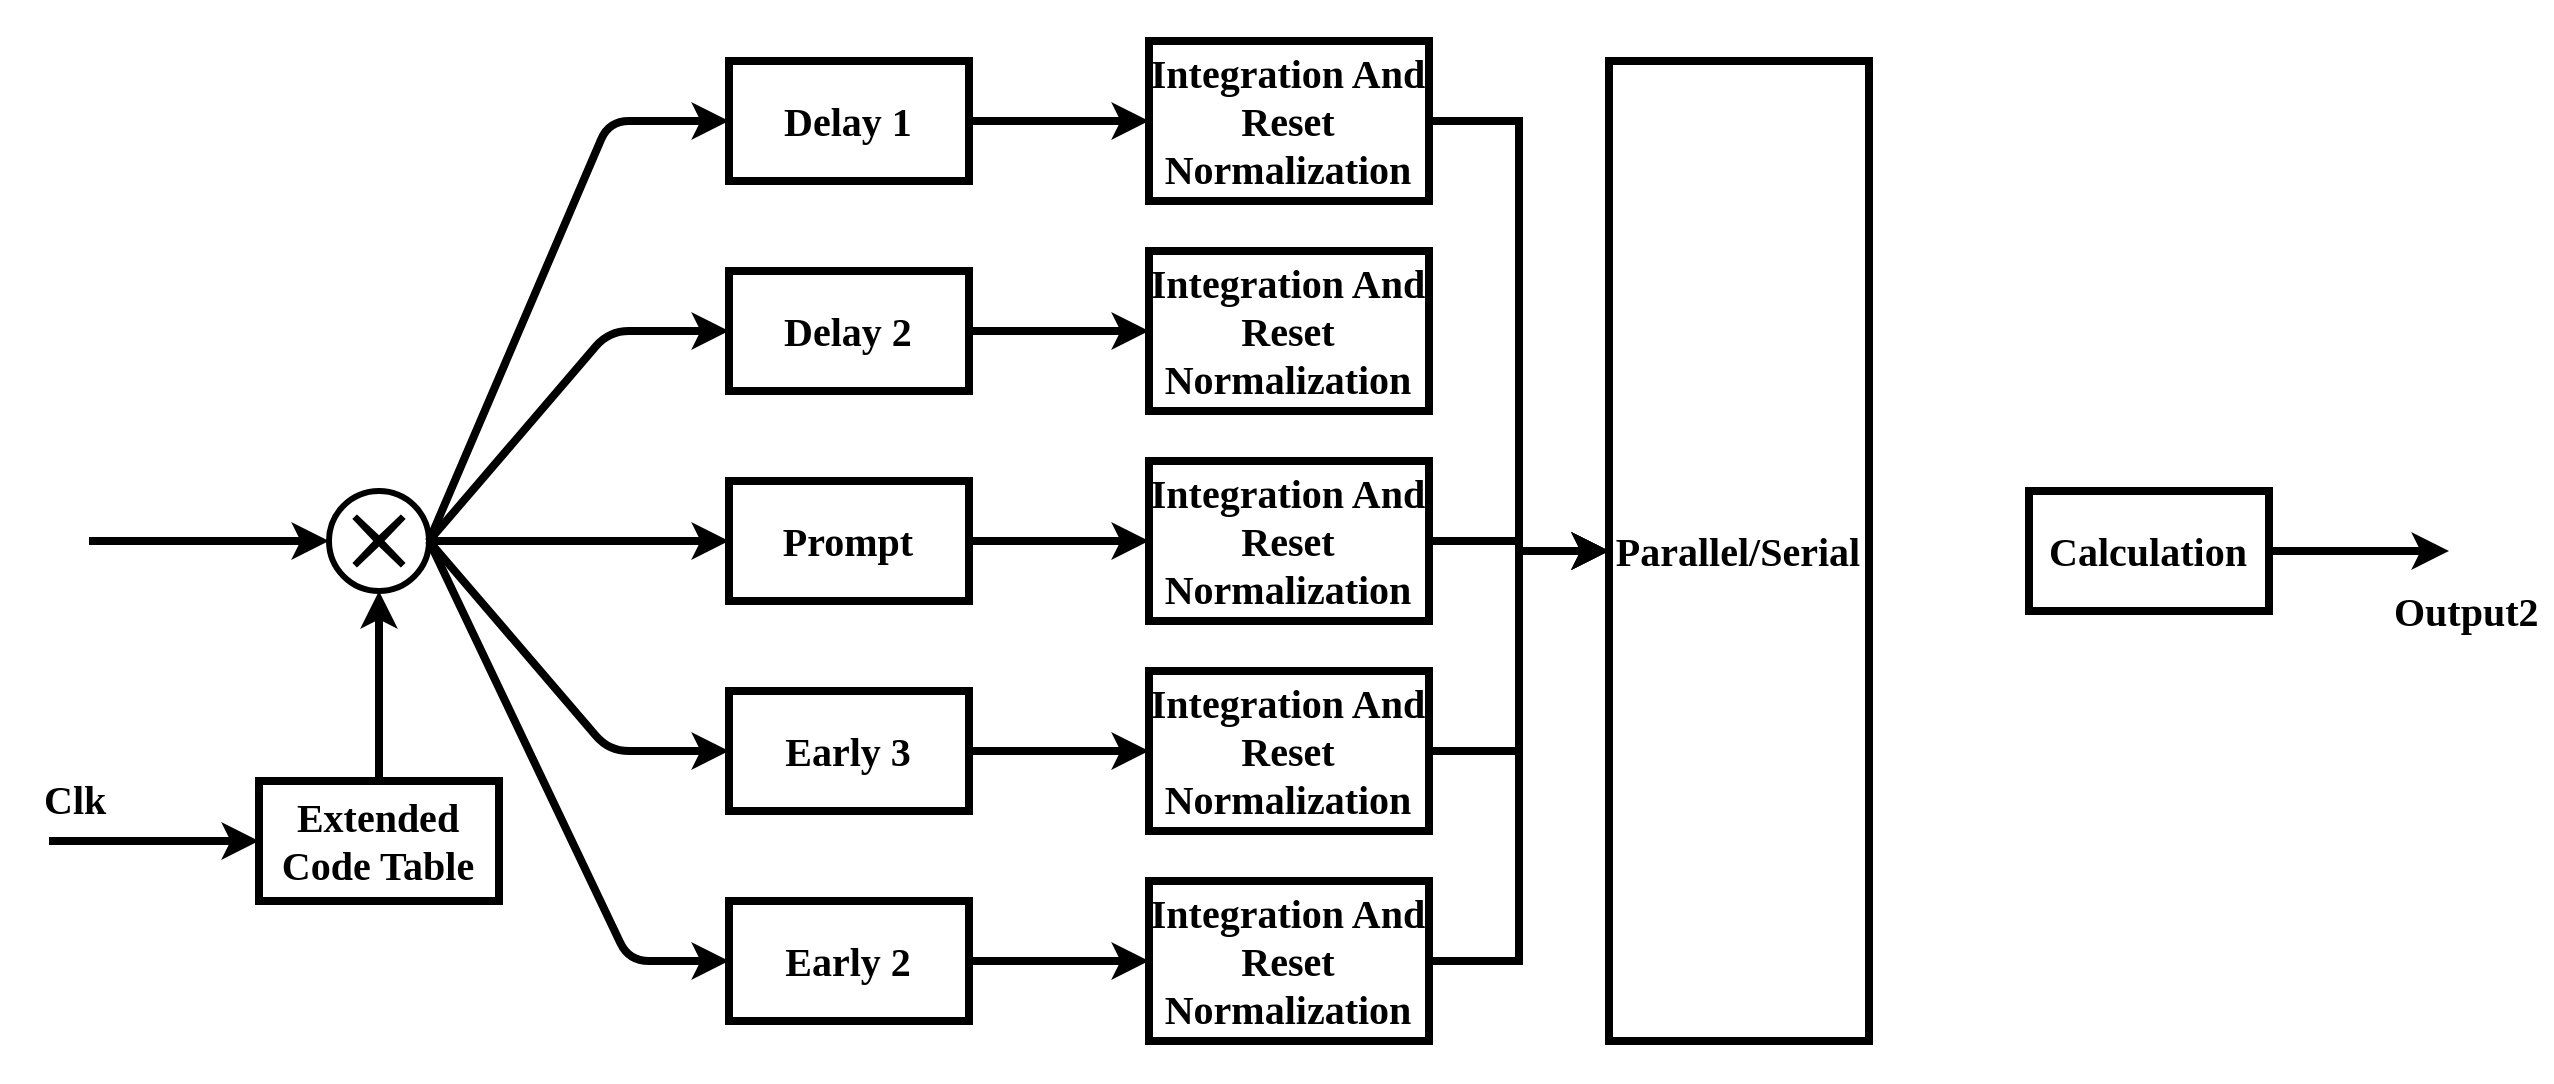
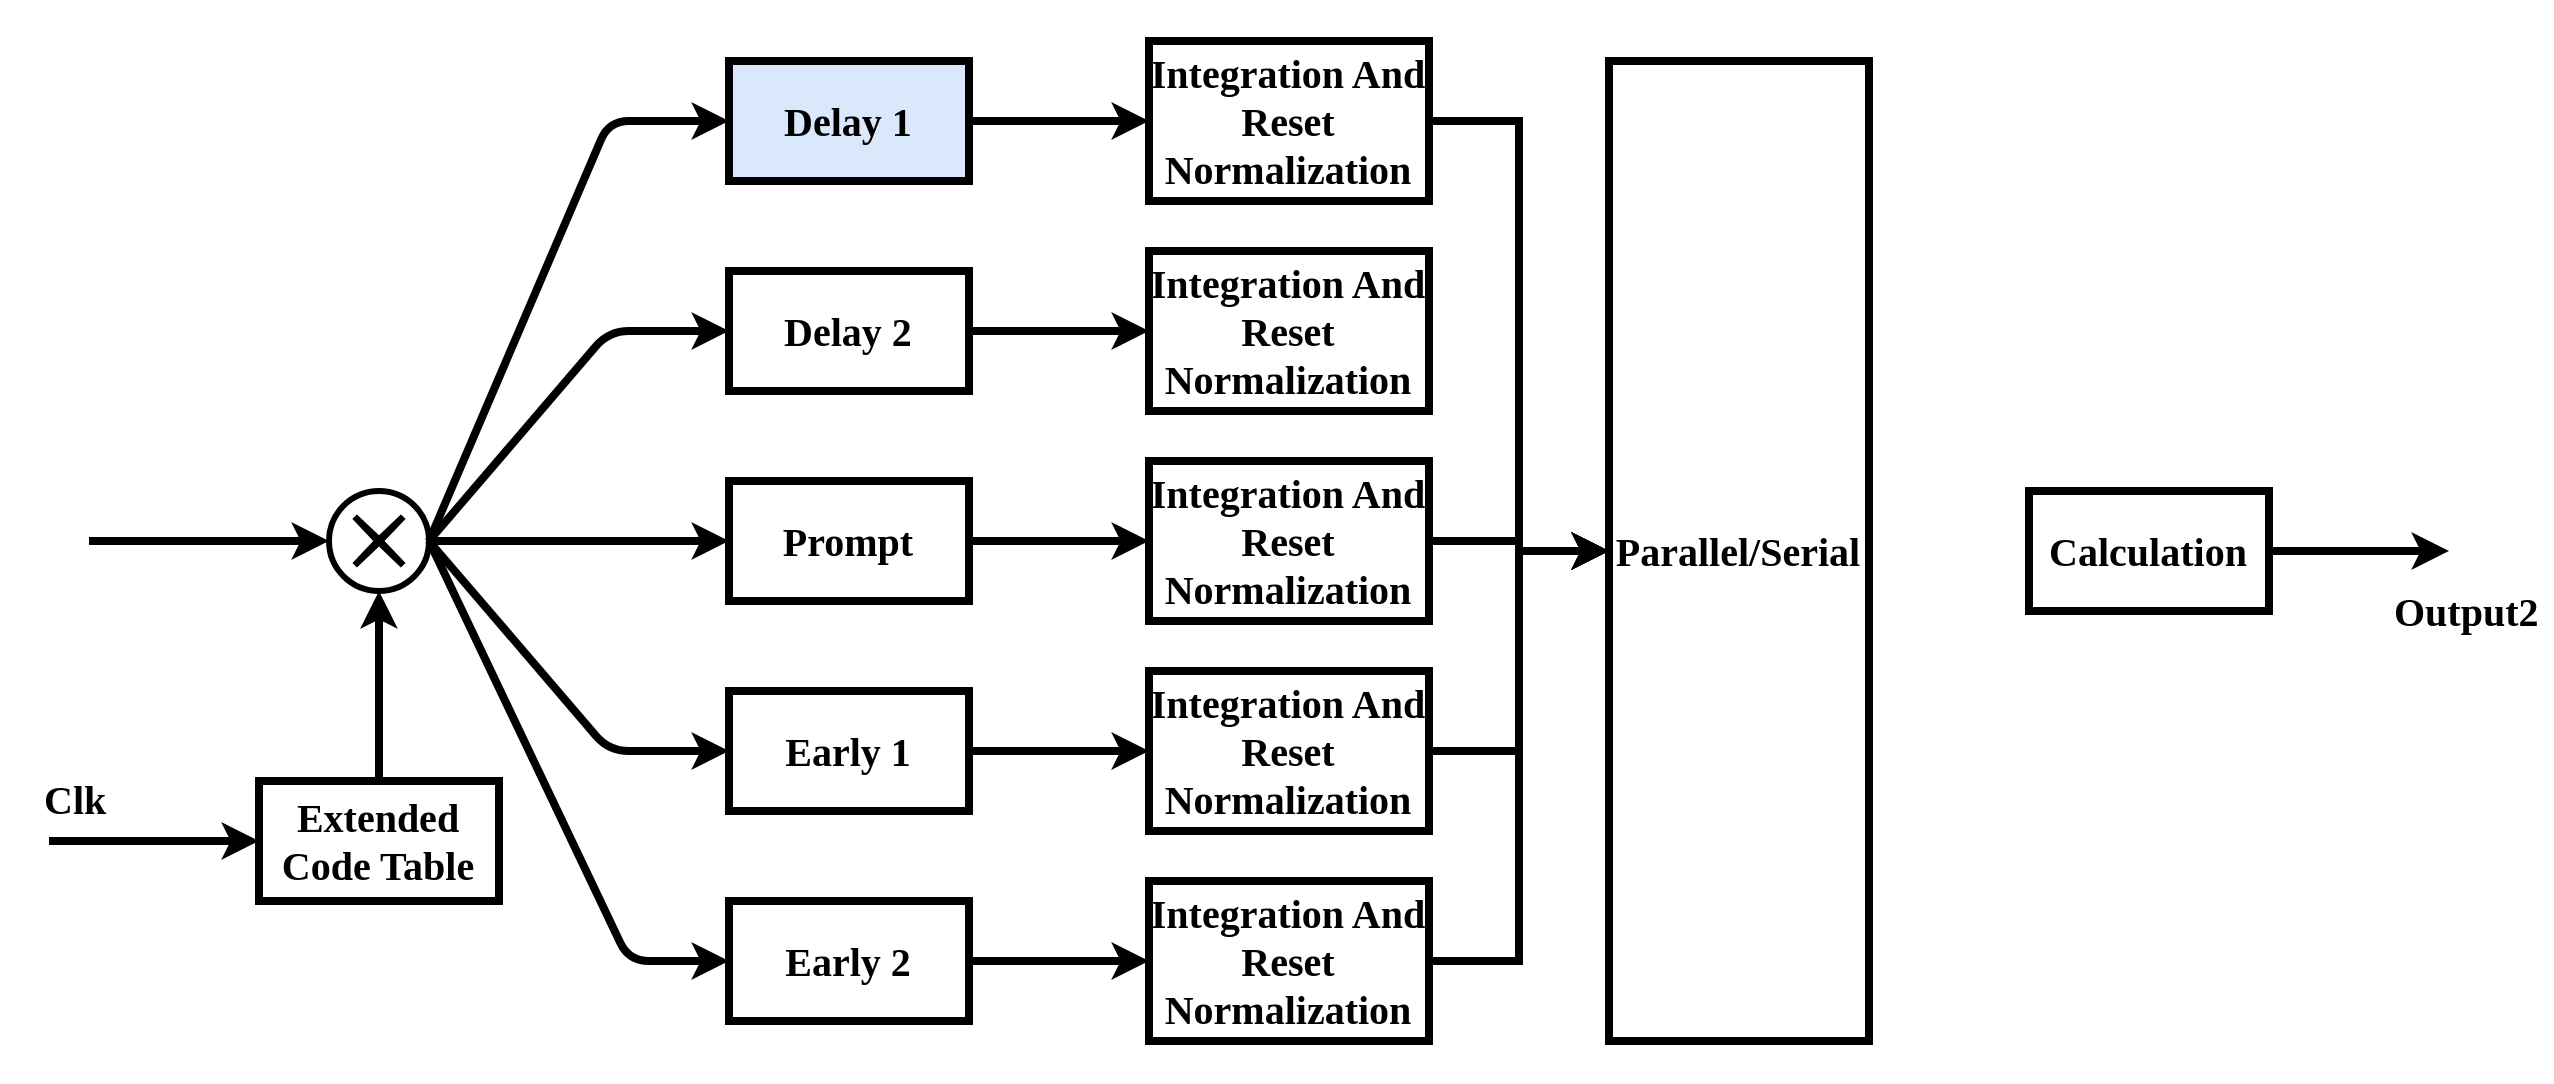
(849, 121) -> (849, 121)
(849, 751) -> (849, 751)
